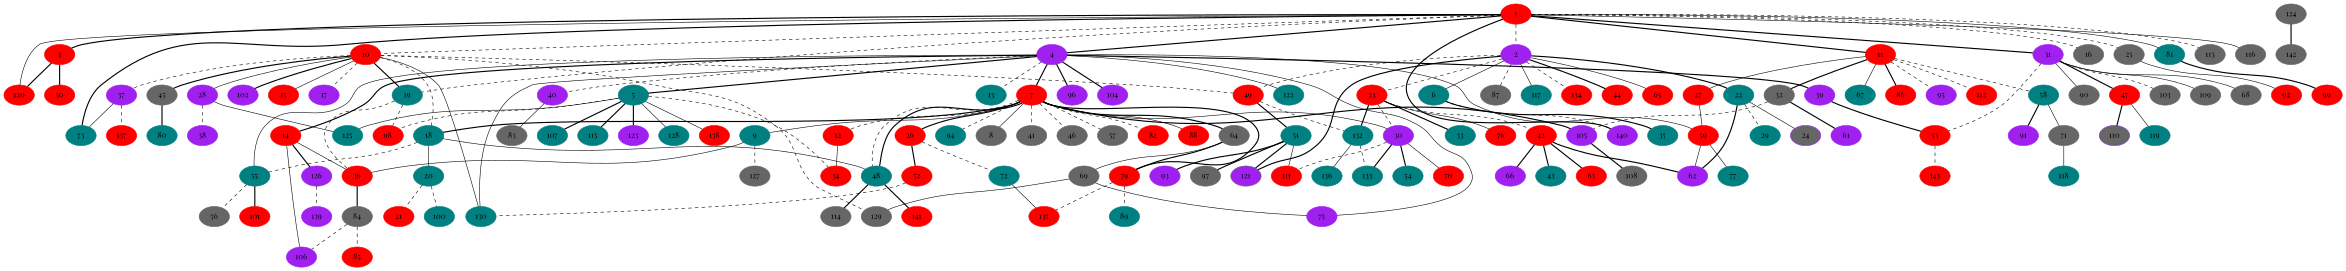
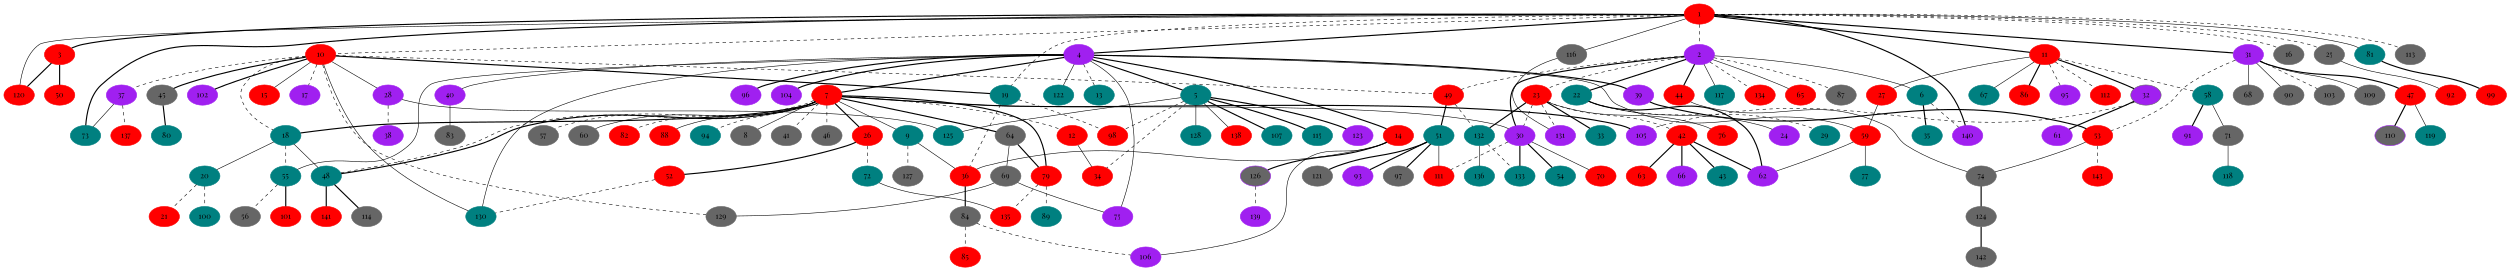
(696, 77) -> (762, 61)
(1359, 81) -> (1531, 78)
(1779, 95) -> (2146, 95)
none -> (584, 136)
none -> (1560, 136)
(1806, 136) -> (1784, 136)
(317, 176) -> (1256, 176)
(1246, 176) -> (1317, 176)
(1632, 176) -> none
none -> (1981, 176)
